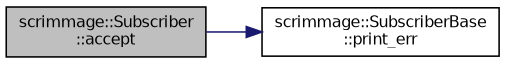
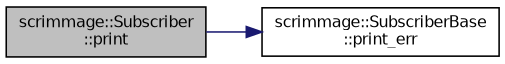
(106, 32) -> (106, 32)
